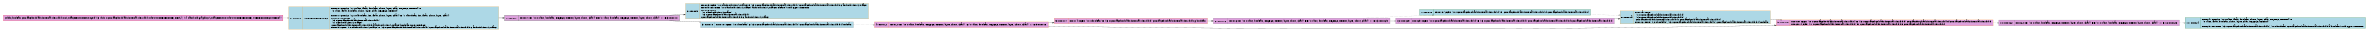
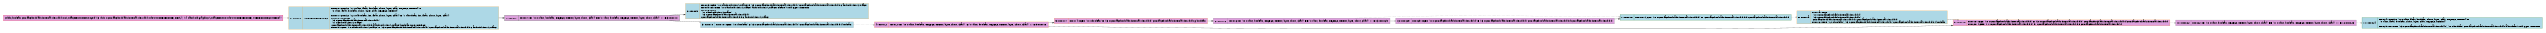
(1616, 19) -> (1616, 19)
